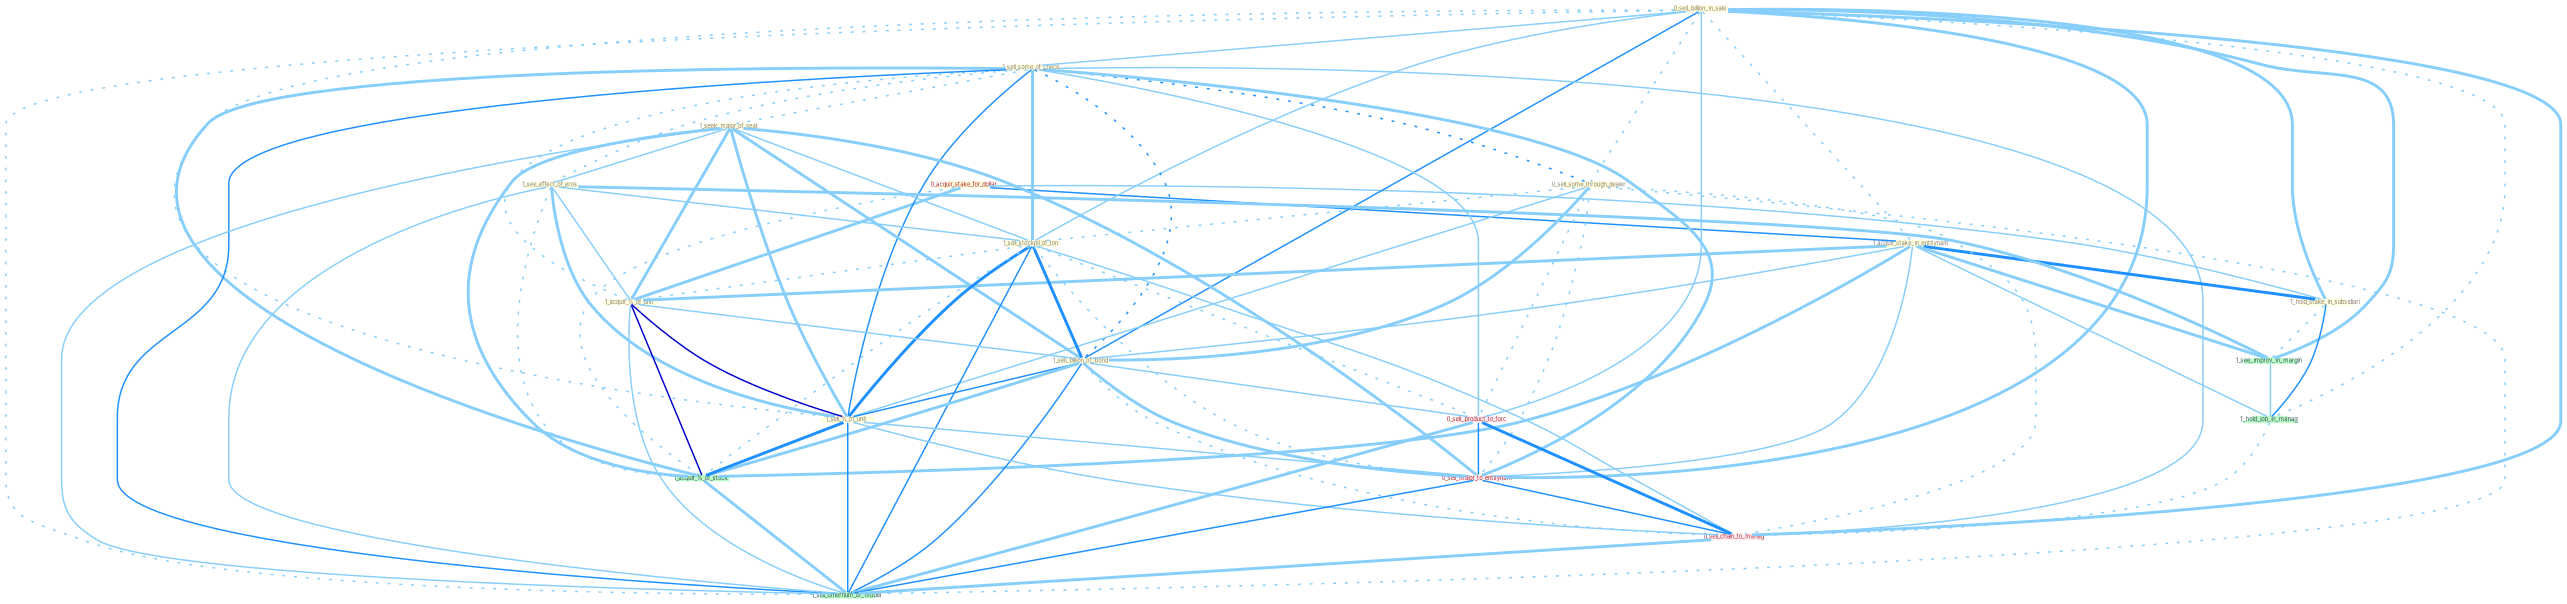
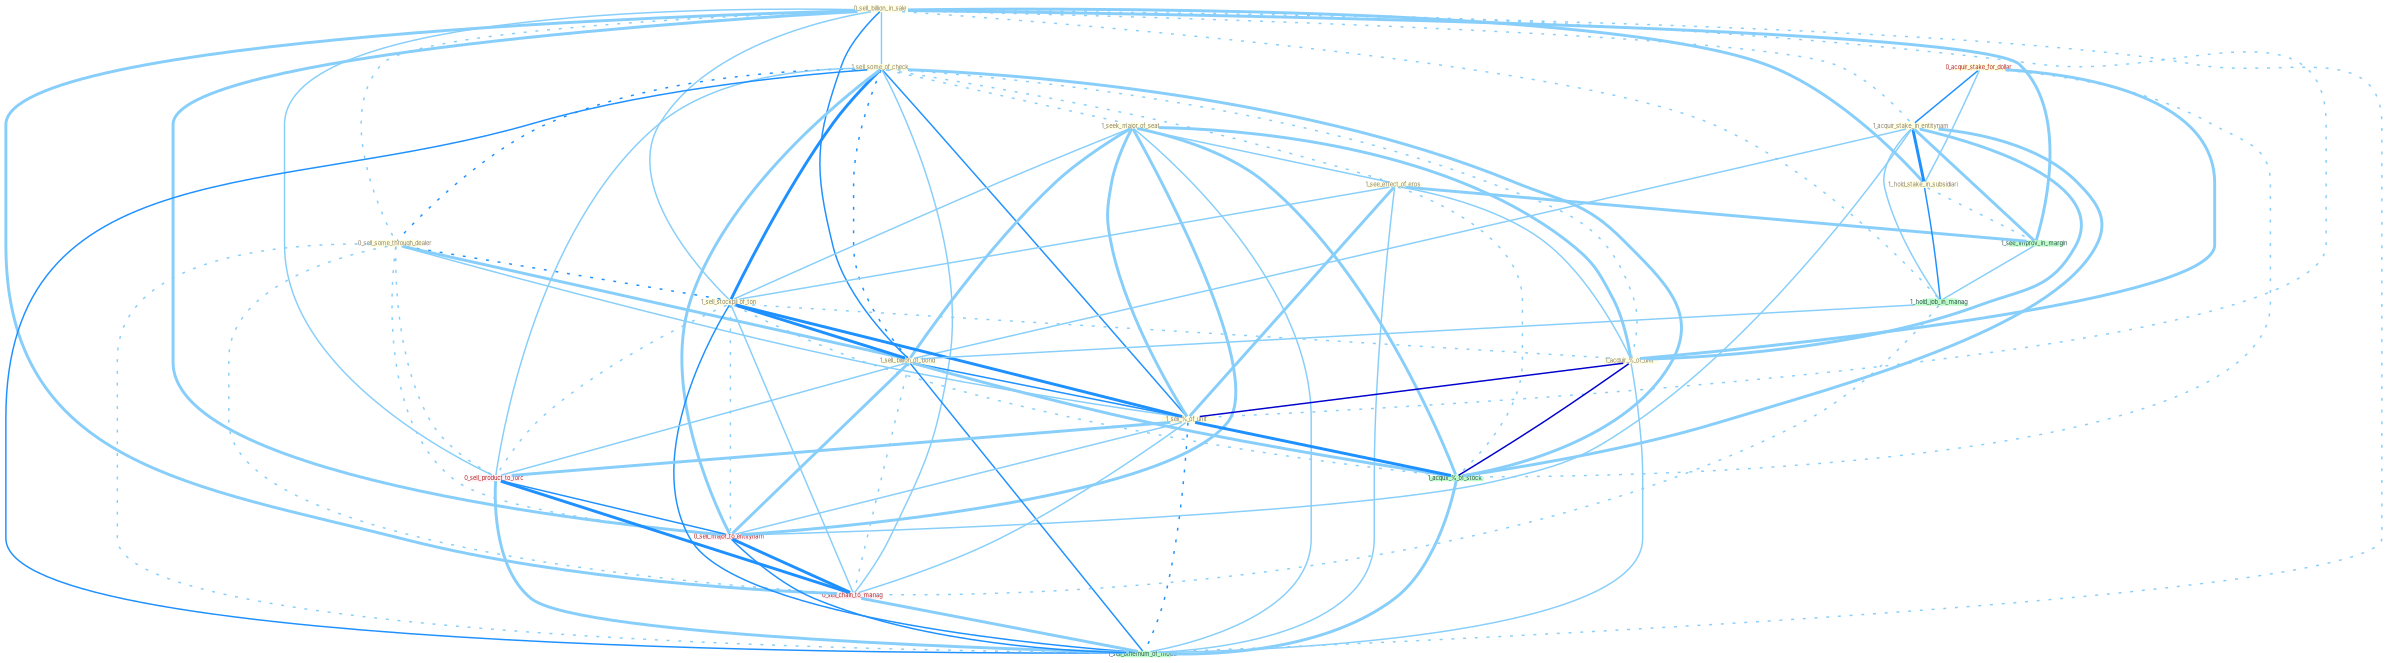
(1033, 155) -> (797, 179)
(1298, 215) -> (571, 274)
(857, 331) -> (1417, 332)
none -> (841, 449)
(1606, 507) -> (783, 562)
(848, 508) -> (1176, 539)
